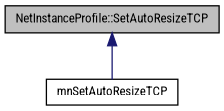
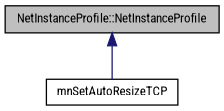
(112, 19) -> (112, 19)
